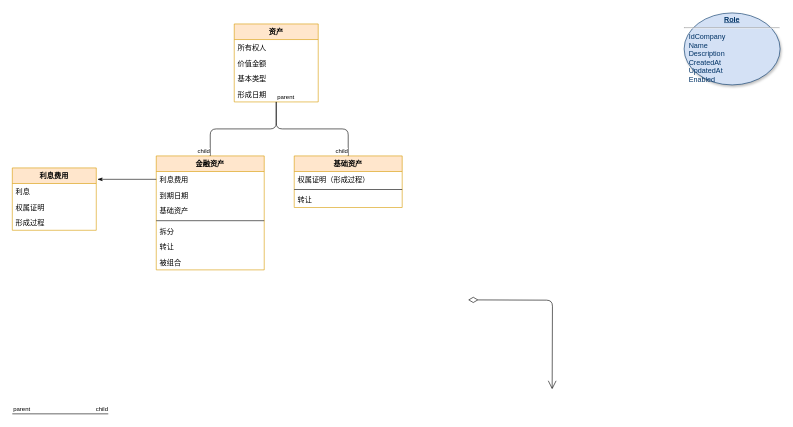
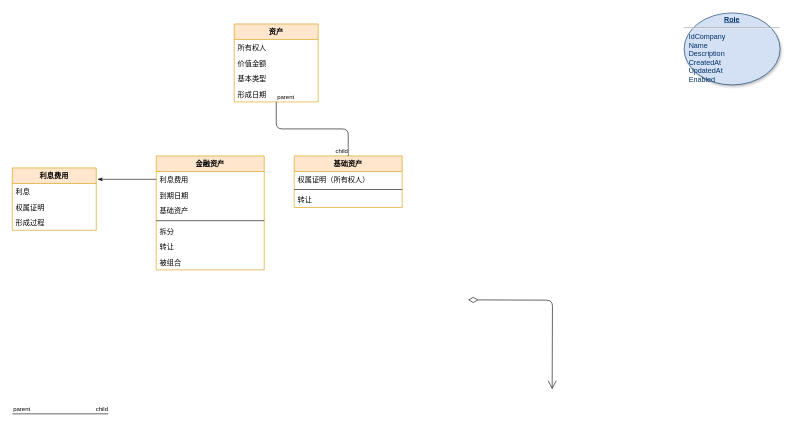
(231, 129) -> none
(334, 179) -> (334, 179)
